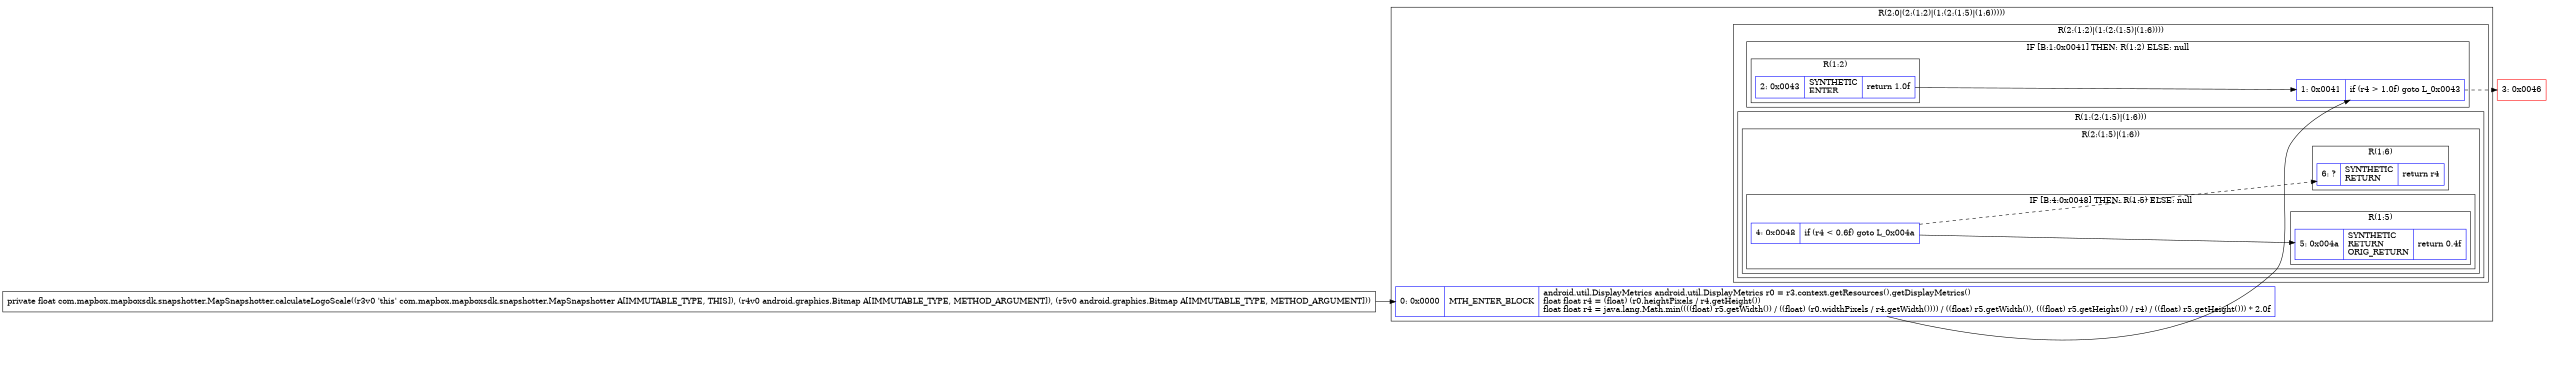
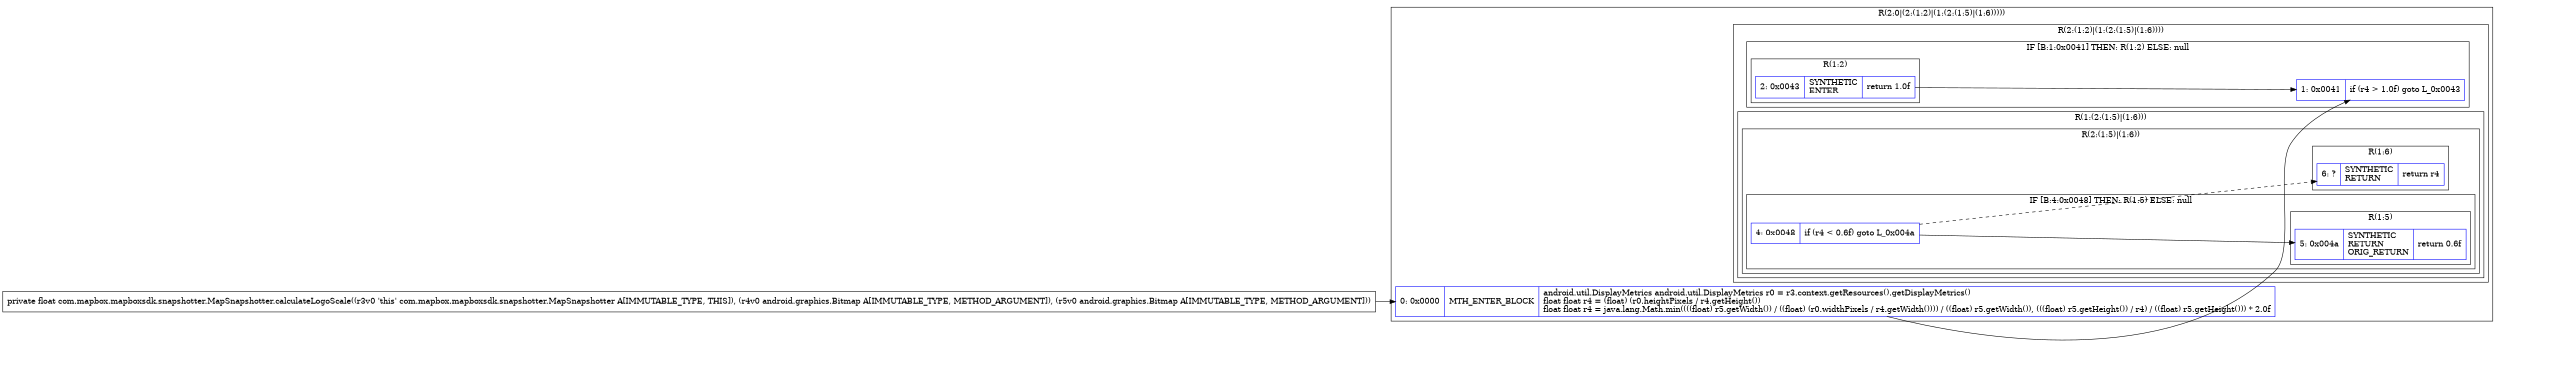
(2522, 90) -> none
(2440, 244) -> (2440, 244)
